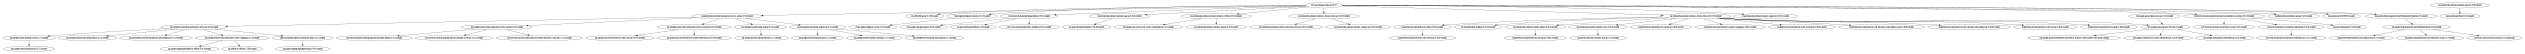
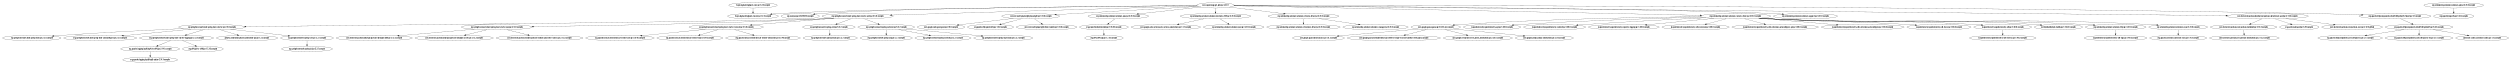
(1077, 9) -> (1104, 32)
(2294, 16) -> none
(2159, 21) -> (1378, 33)
(923, 22) -> (753, 10)
(2224, 27) -> (2352, 27)
none -> (690, 38)
(2494, 38) -> (2482, 38)
(303, 43) -> (150, 54)
